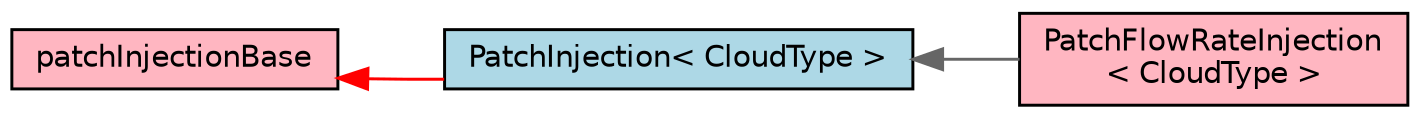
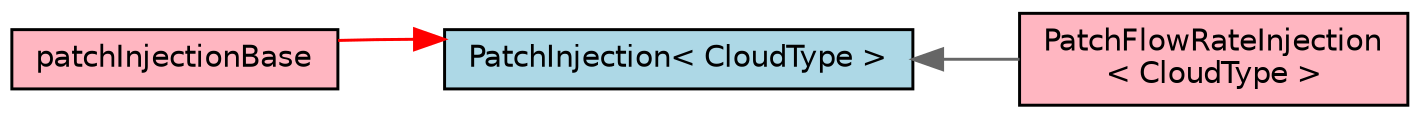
(406, 79) -> (376, 40)
